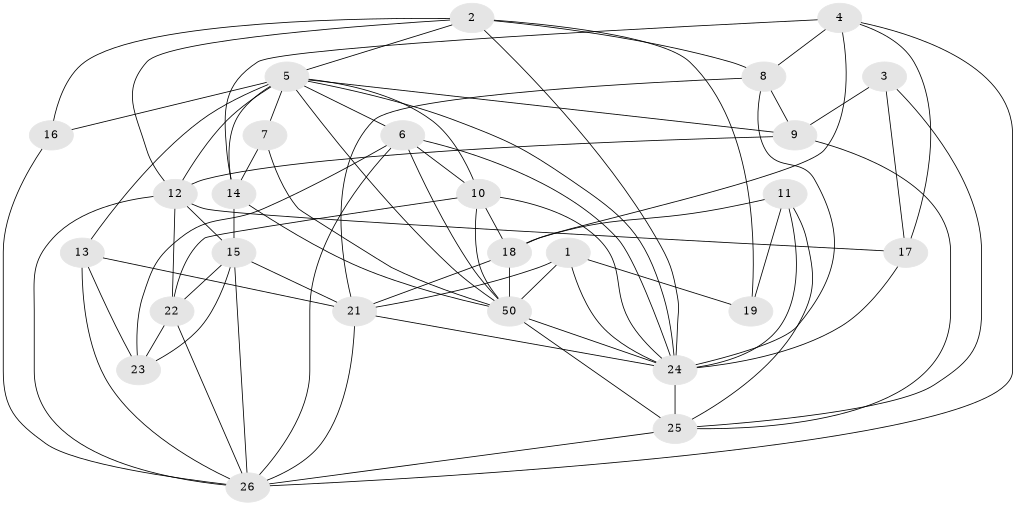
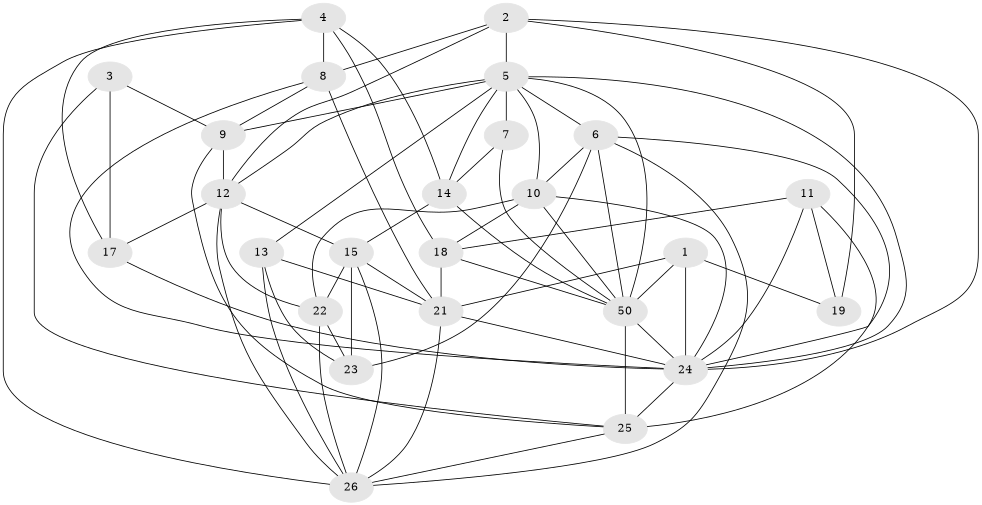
(51, 135) -> none
